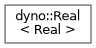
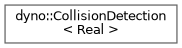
(48, 24) -> (91, 24)
